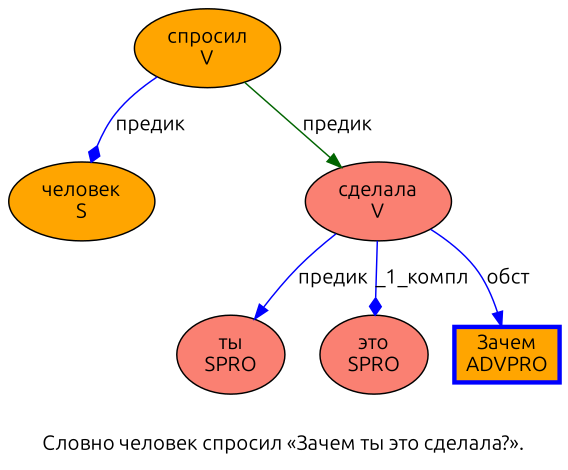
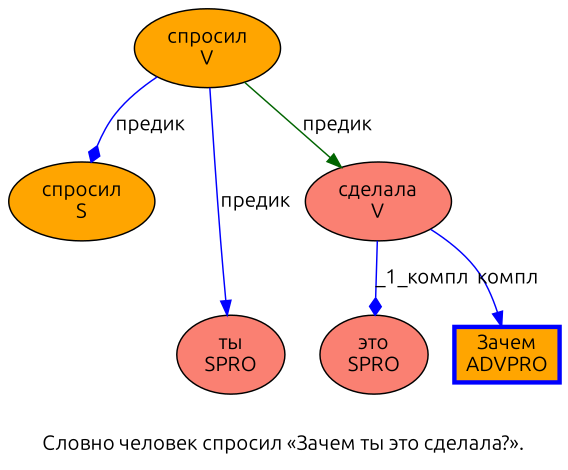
(82, 201) -> (82, 201)
(297, 268) -> (217, 194)
(508, 278) -> (508, 278)
